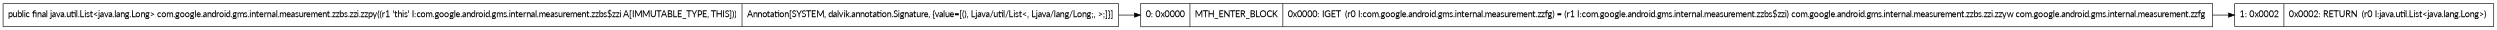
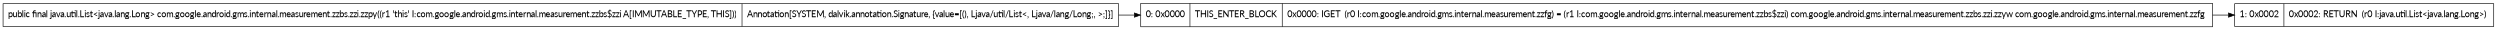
(1236, 15) -> (1236, 15)
